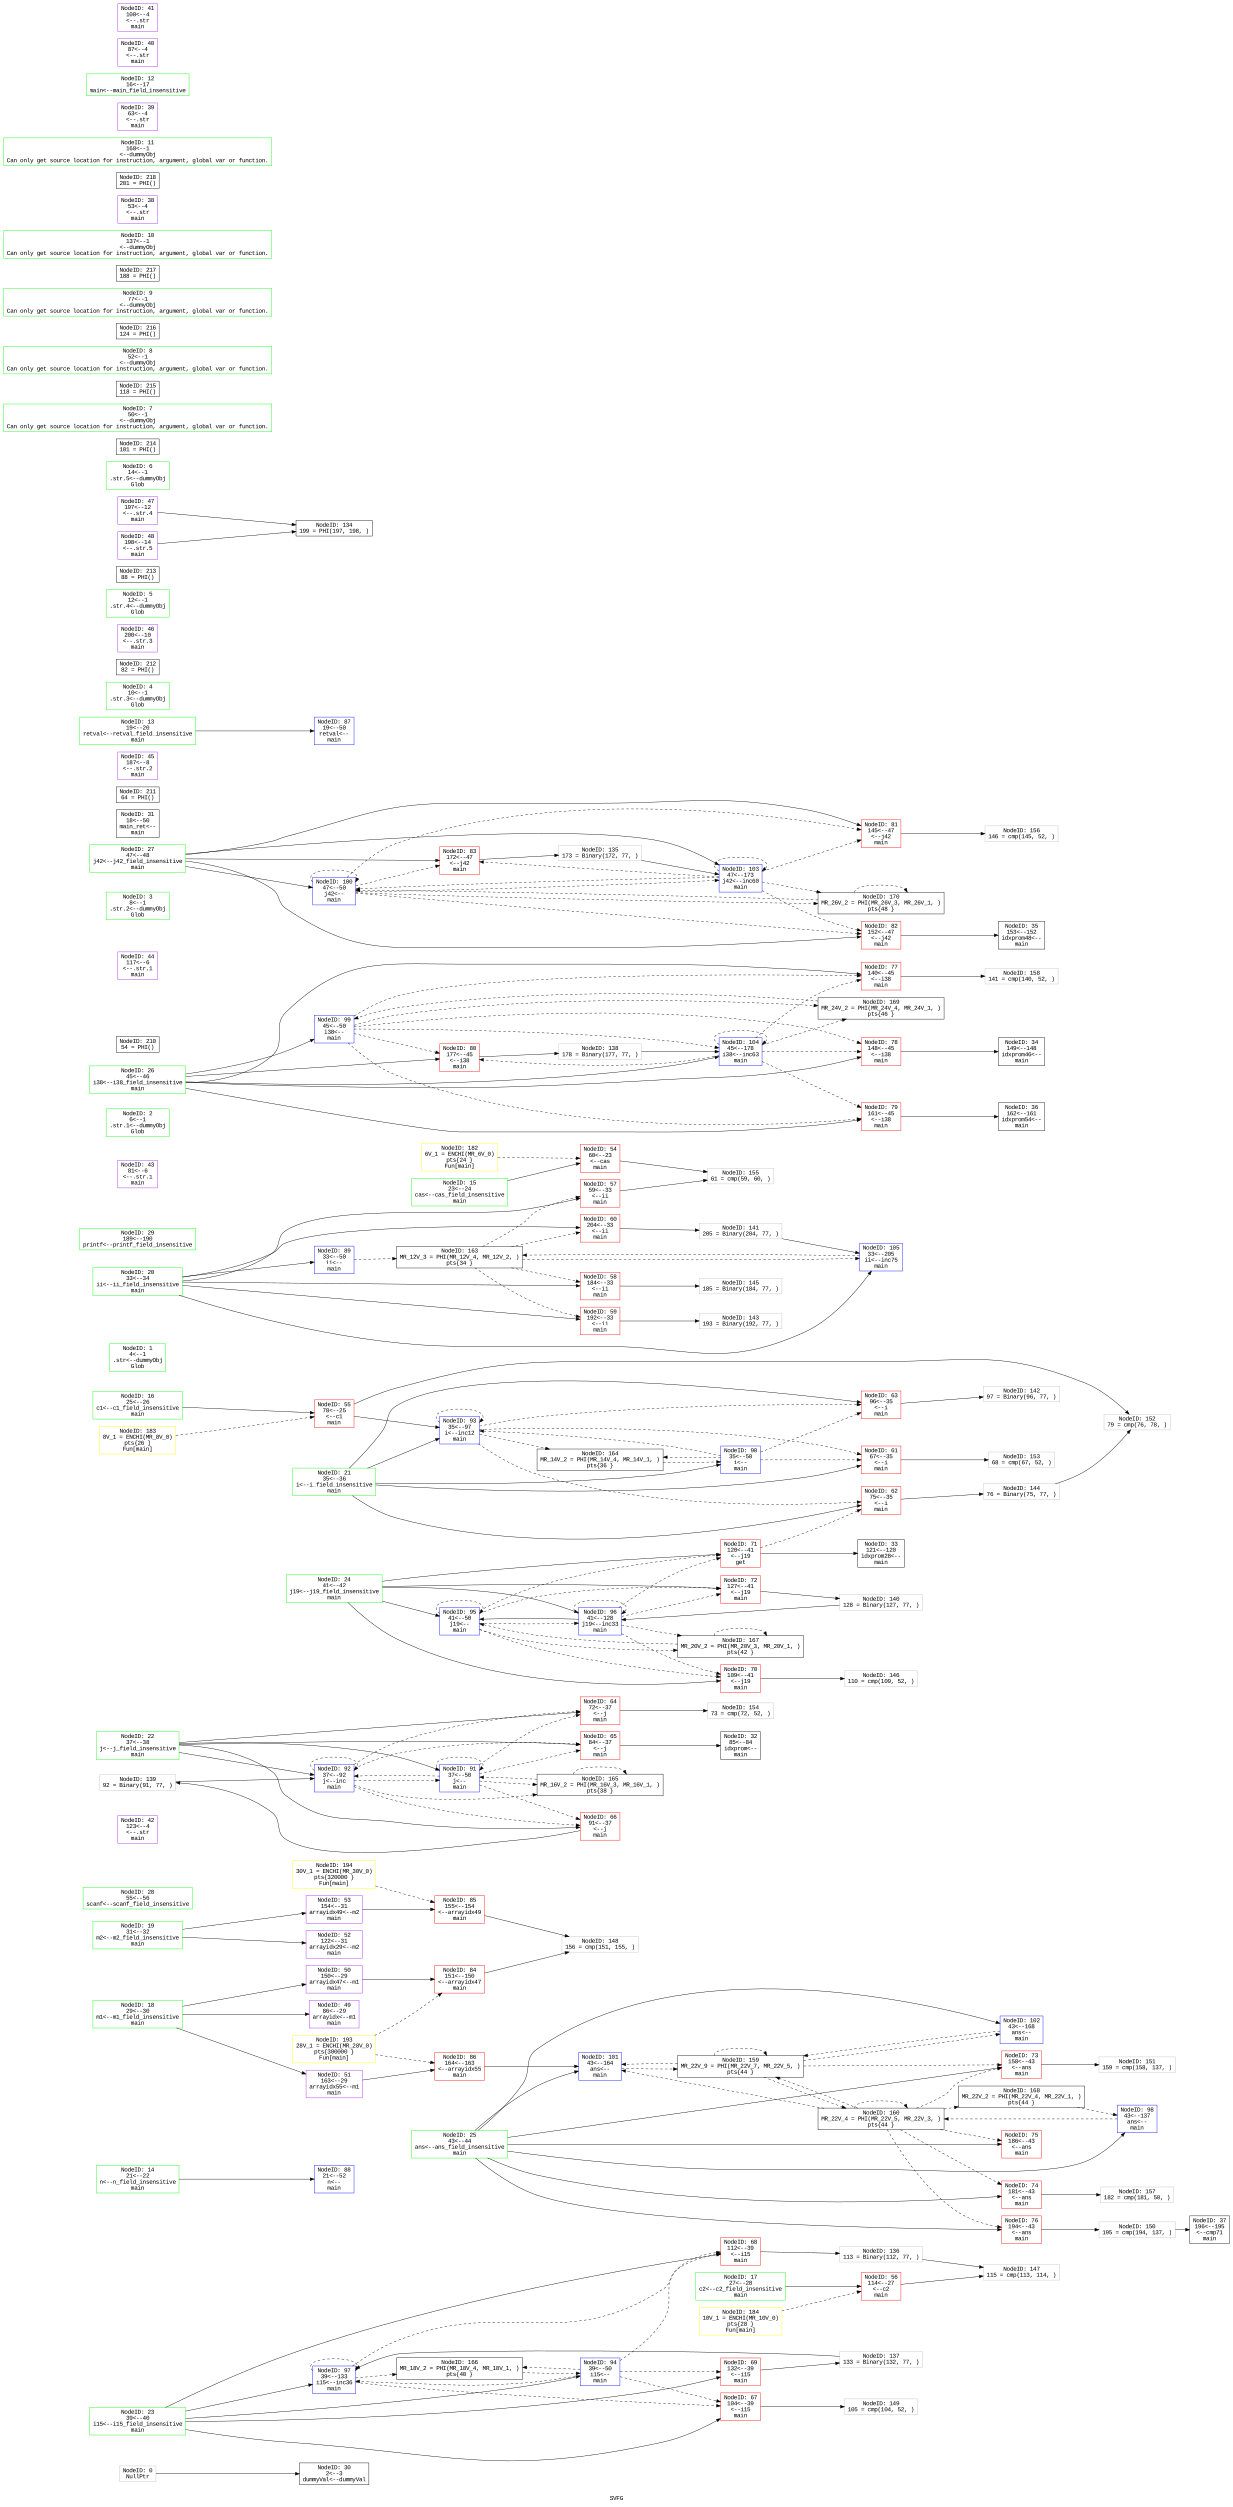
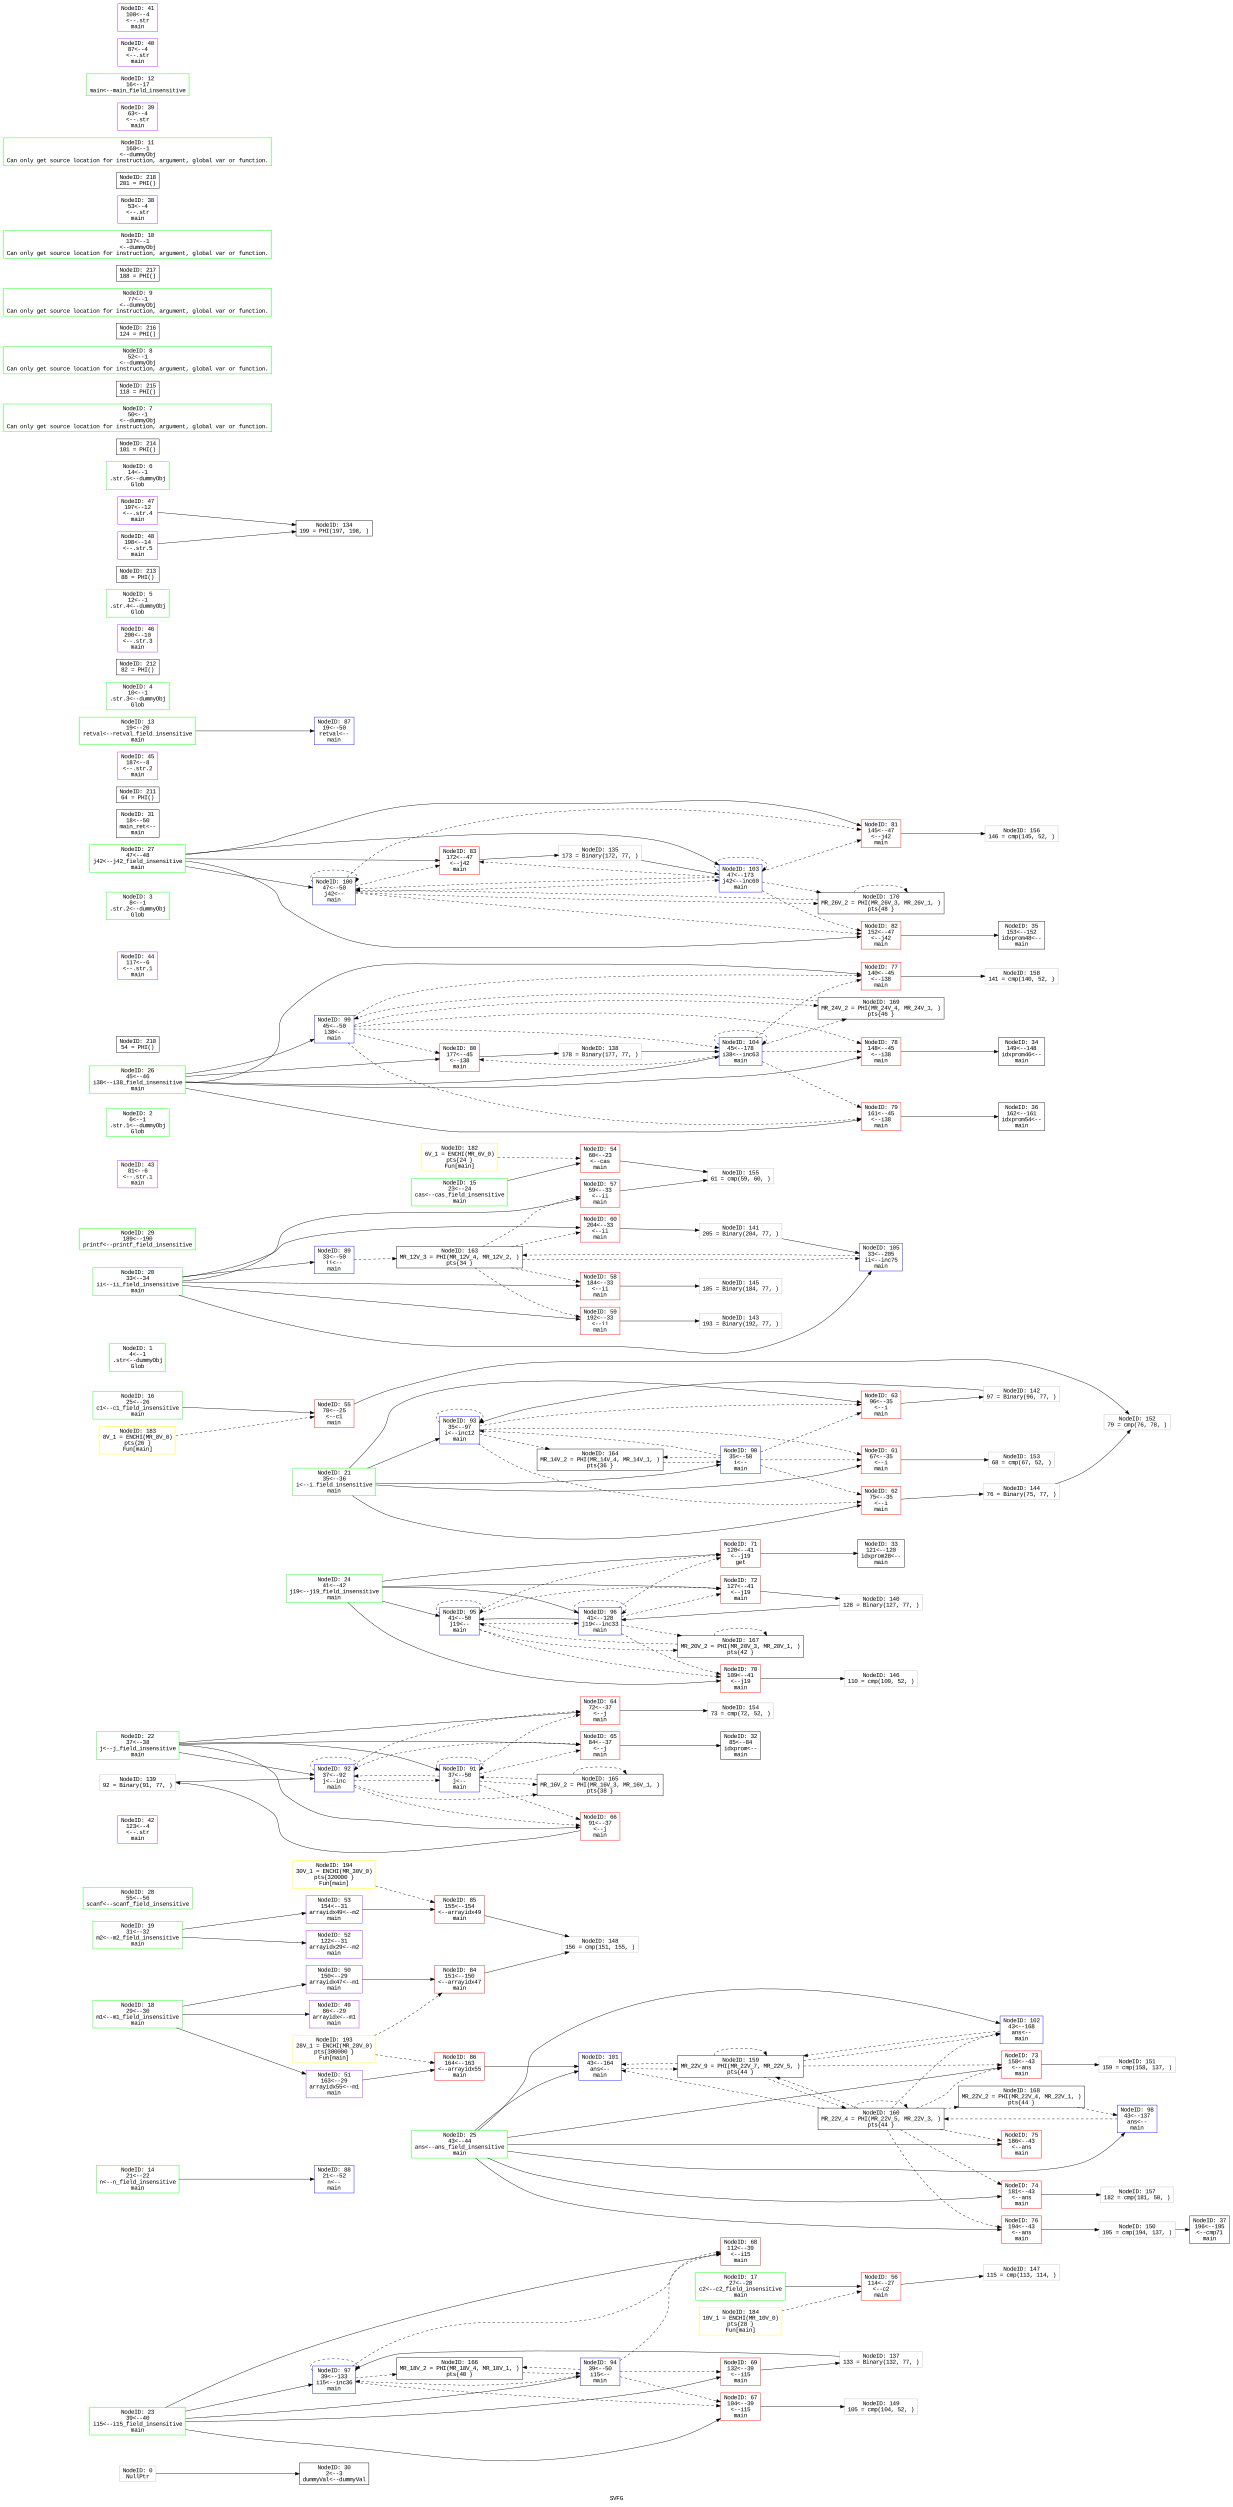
(395, 1422) -> (732, 1383)
(810, 1531) -> (809, 1480)
none -> (941, 2061)
(881, 2254) -> none
